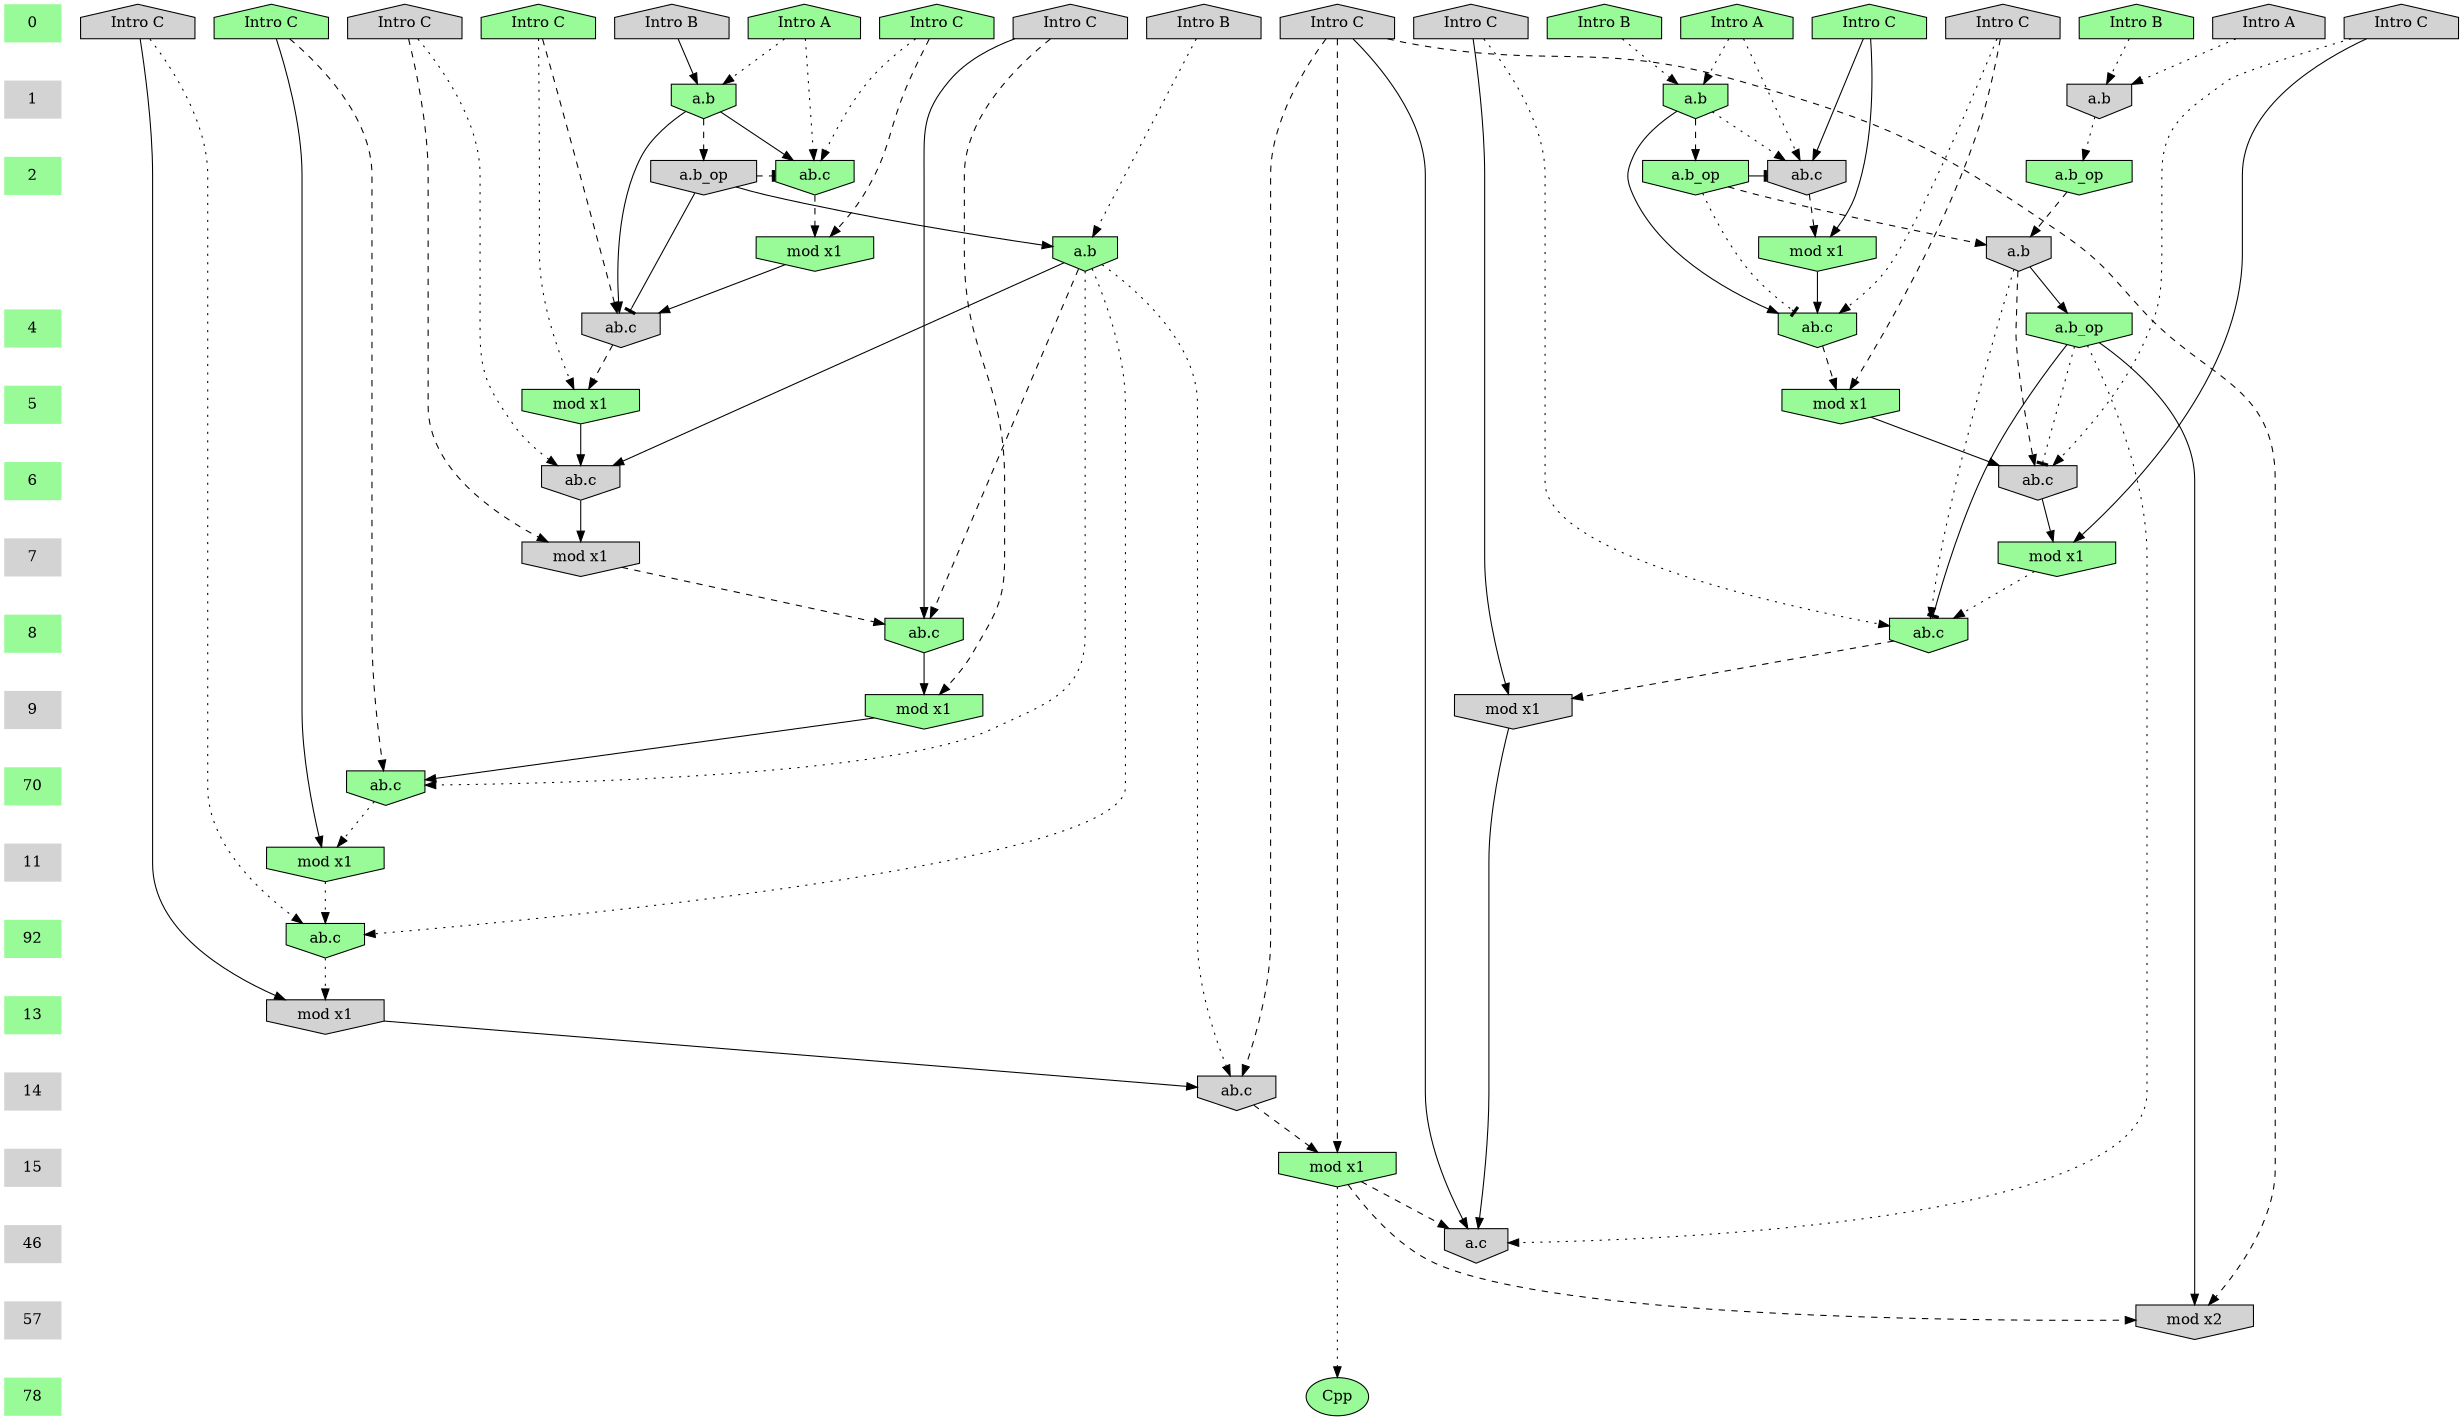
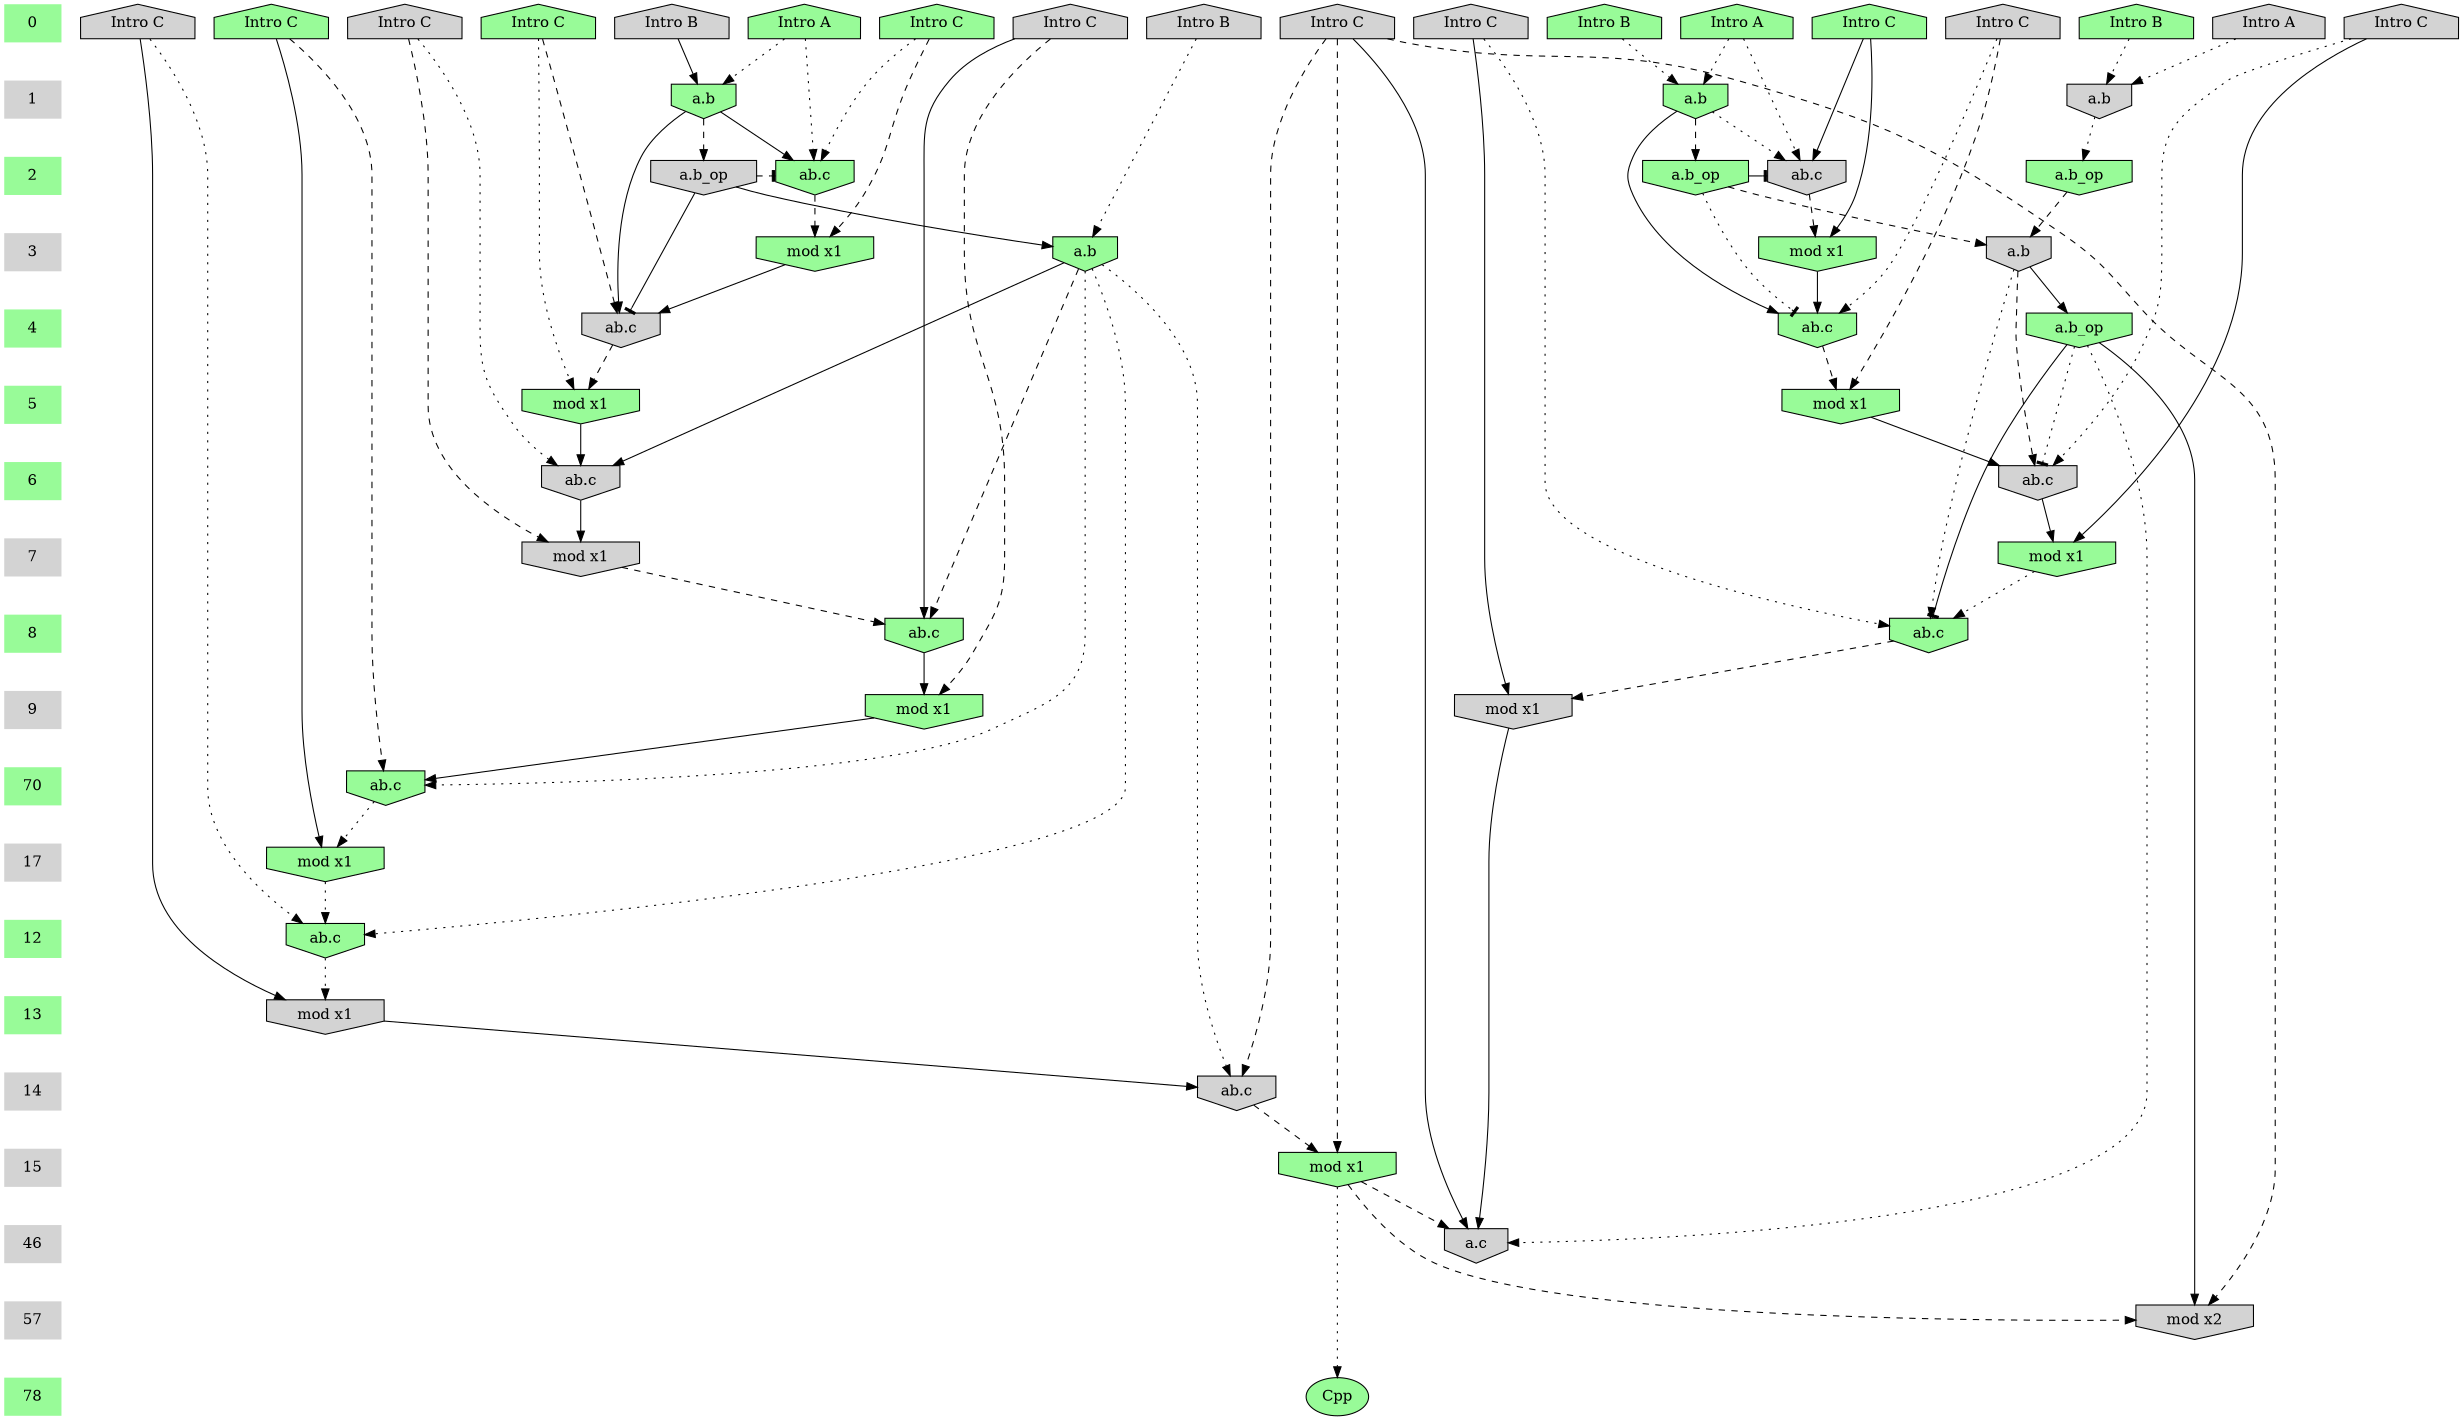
none -> (33, 252)
(33, 863) -> (33, 863)
(33, 939) -> (33, 939)
